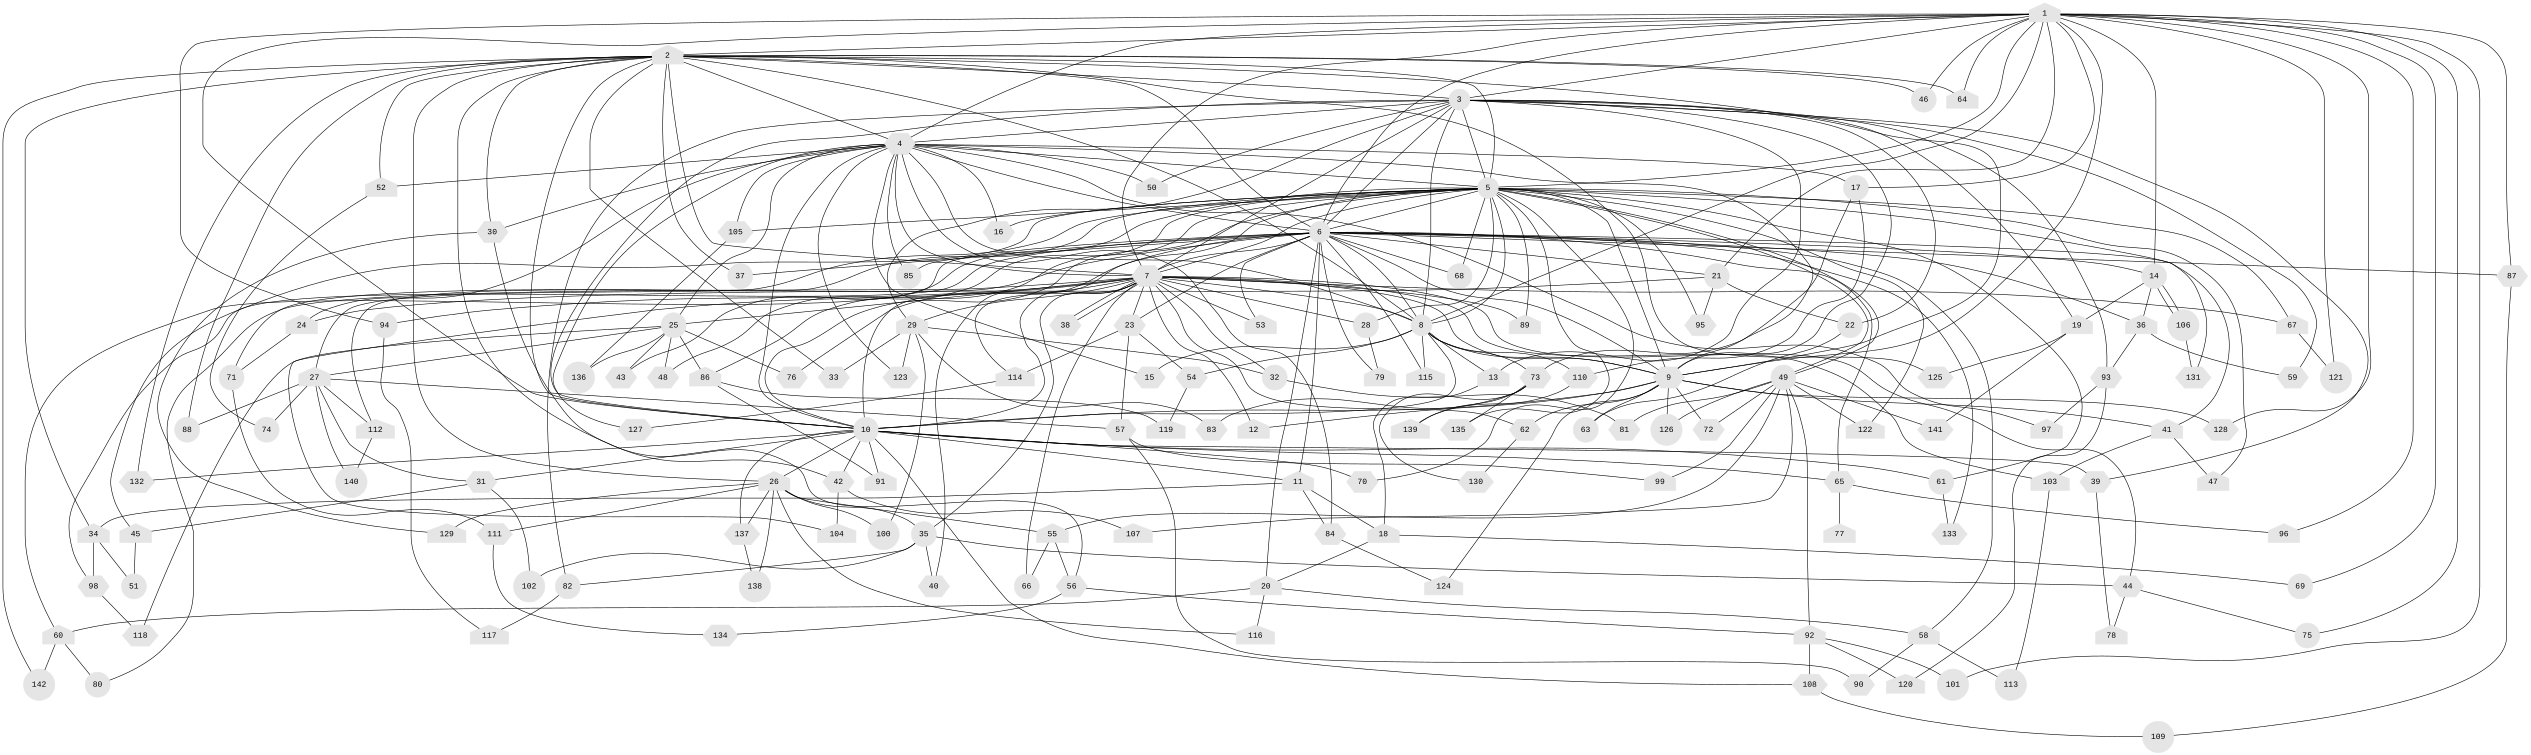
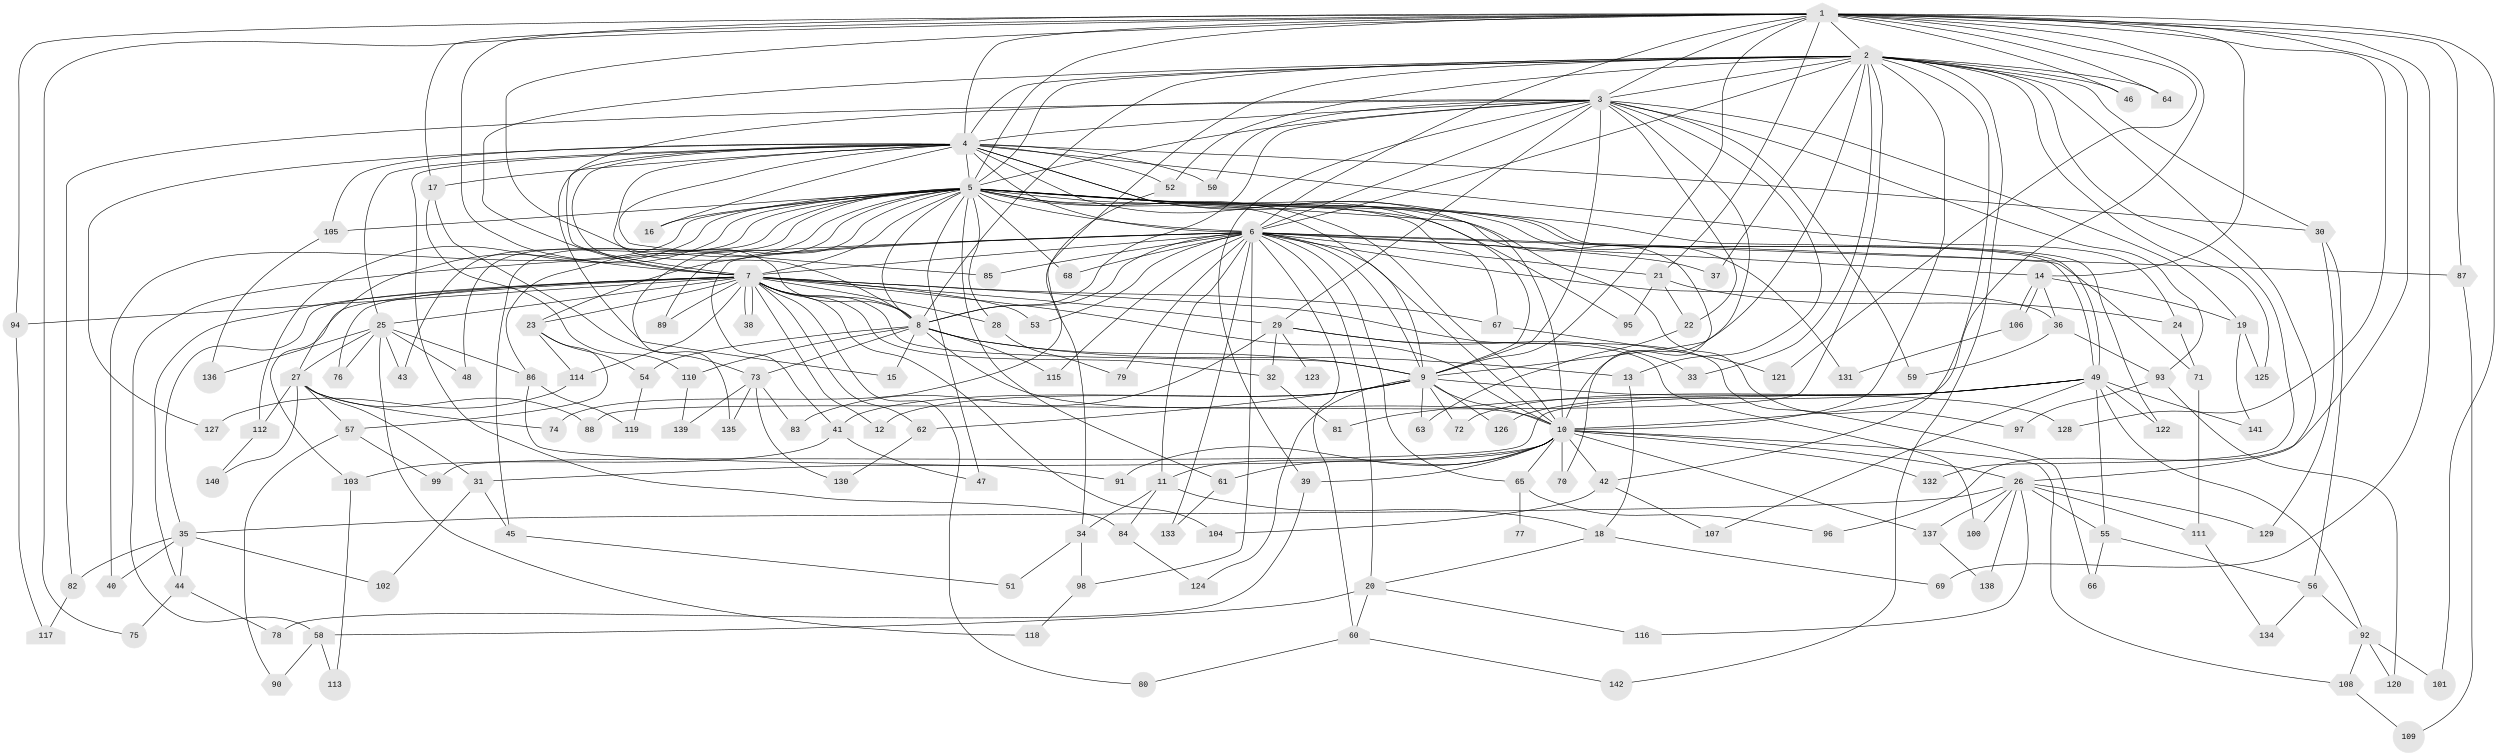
(819, 249) -> none
